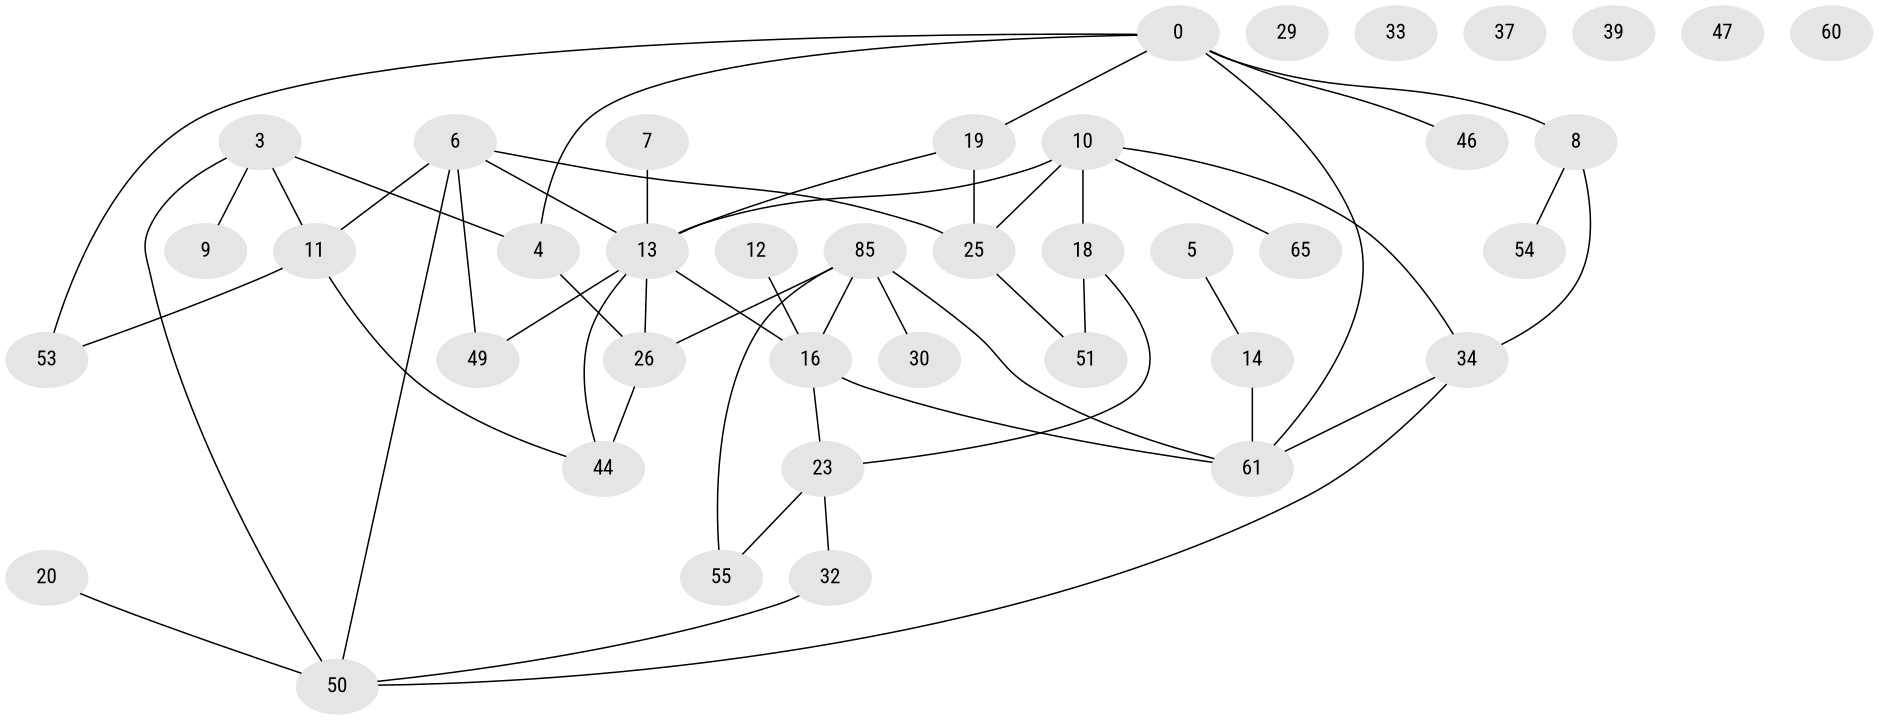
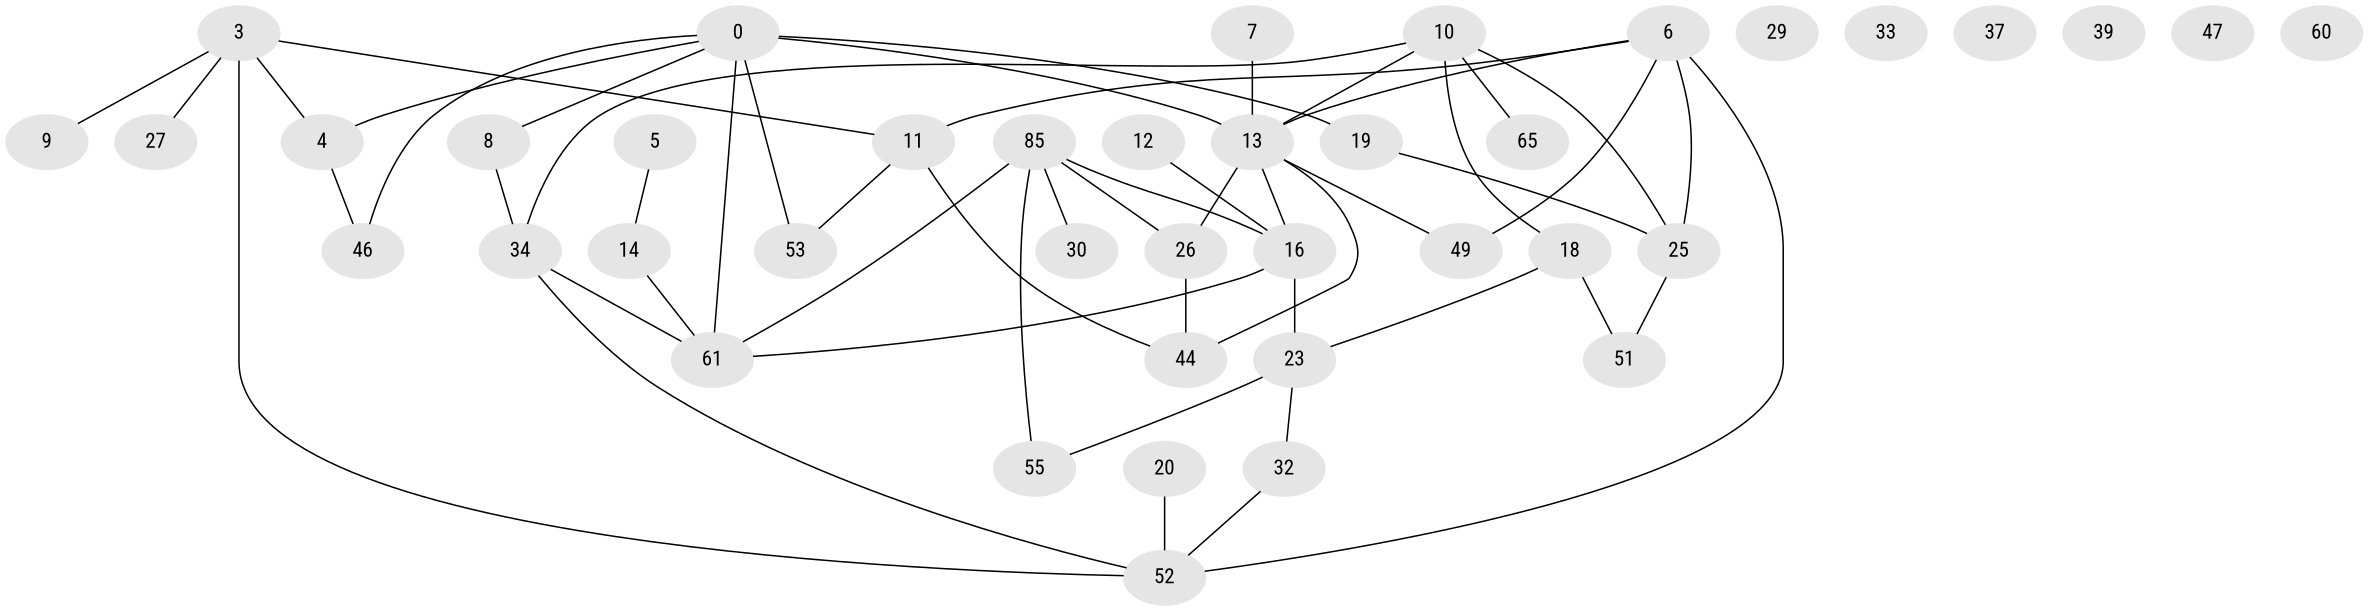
none -> (156, 142)
(813, 187) -> (1036, 75)
(1525, 251) -> none
(591, 306) -> (342, 196)
(337, 687) -> (1165, 578)
